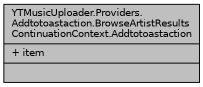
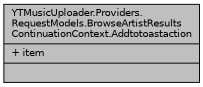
(101, 24) -> (97, 24)
